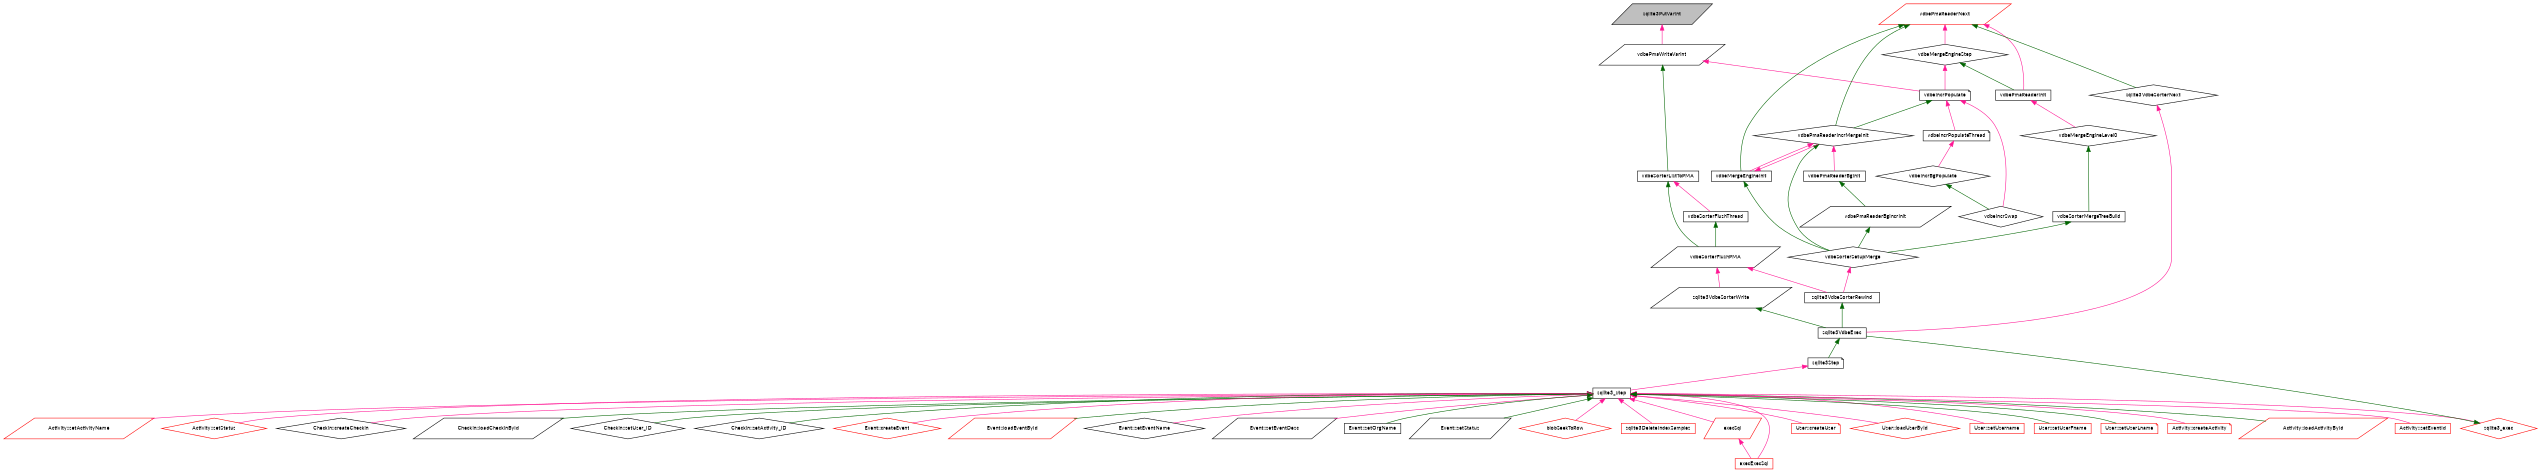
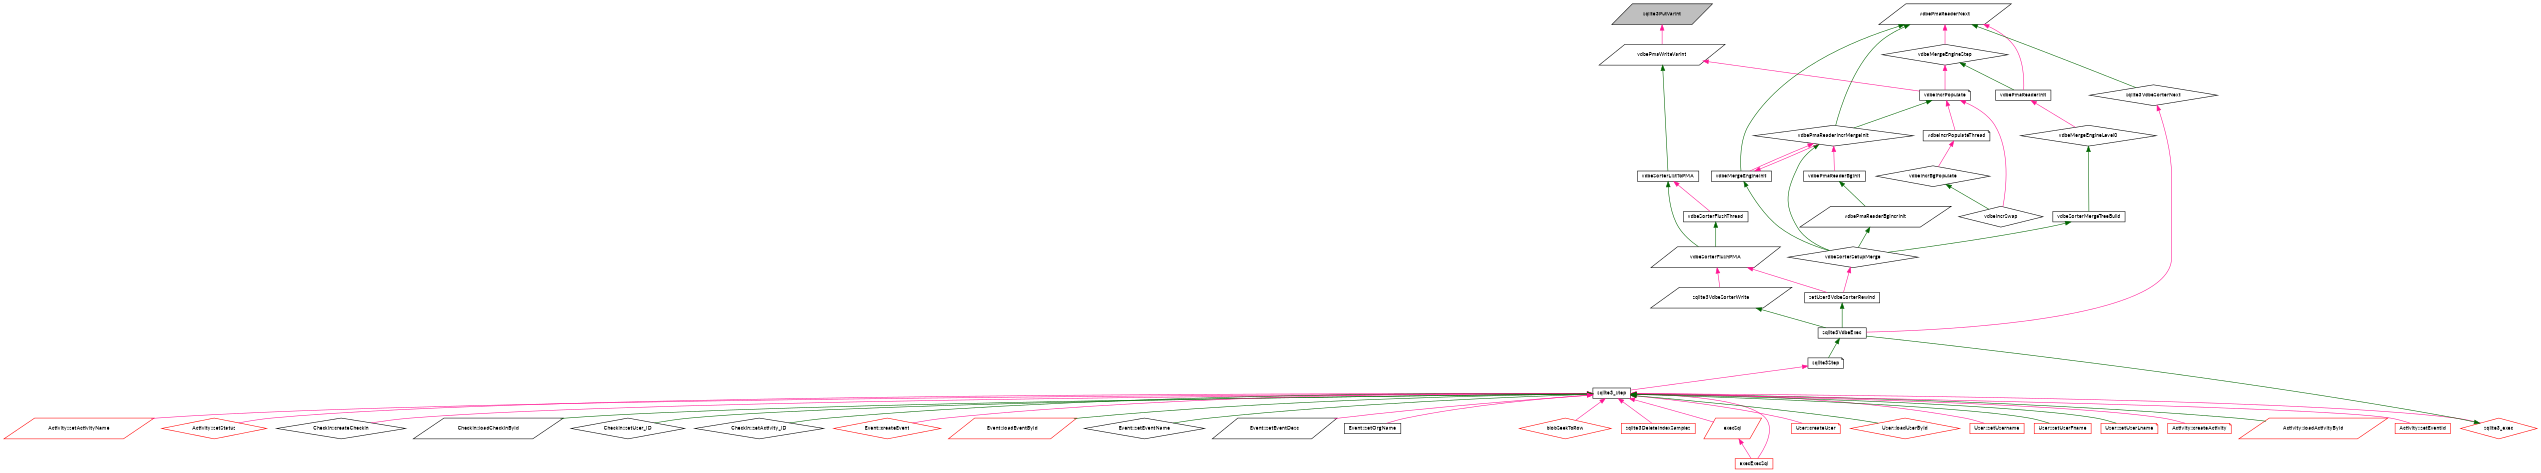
(1945, 14) -> (1945, 14)
(1842, 298) -> (1842, 298)
(1380, 404) -> (1380, 404)
(1758, 408) -> (1758, 408)
(1456, 409) -> (1456, 409)
(1460, 428) -> none
